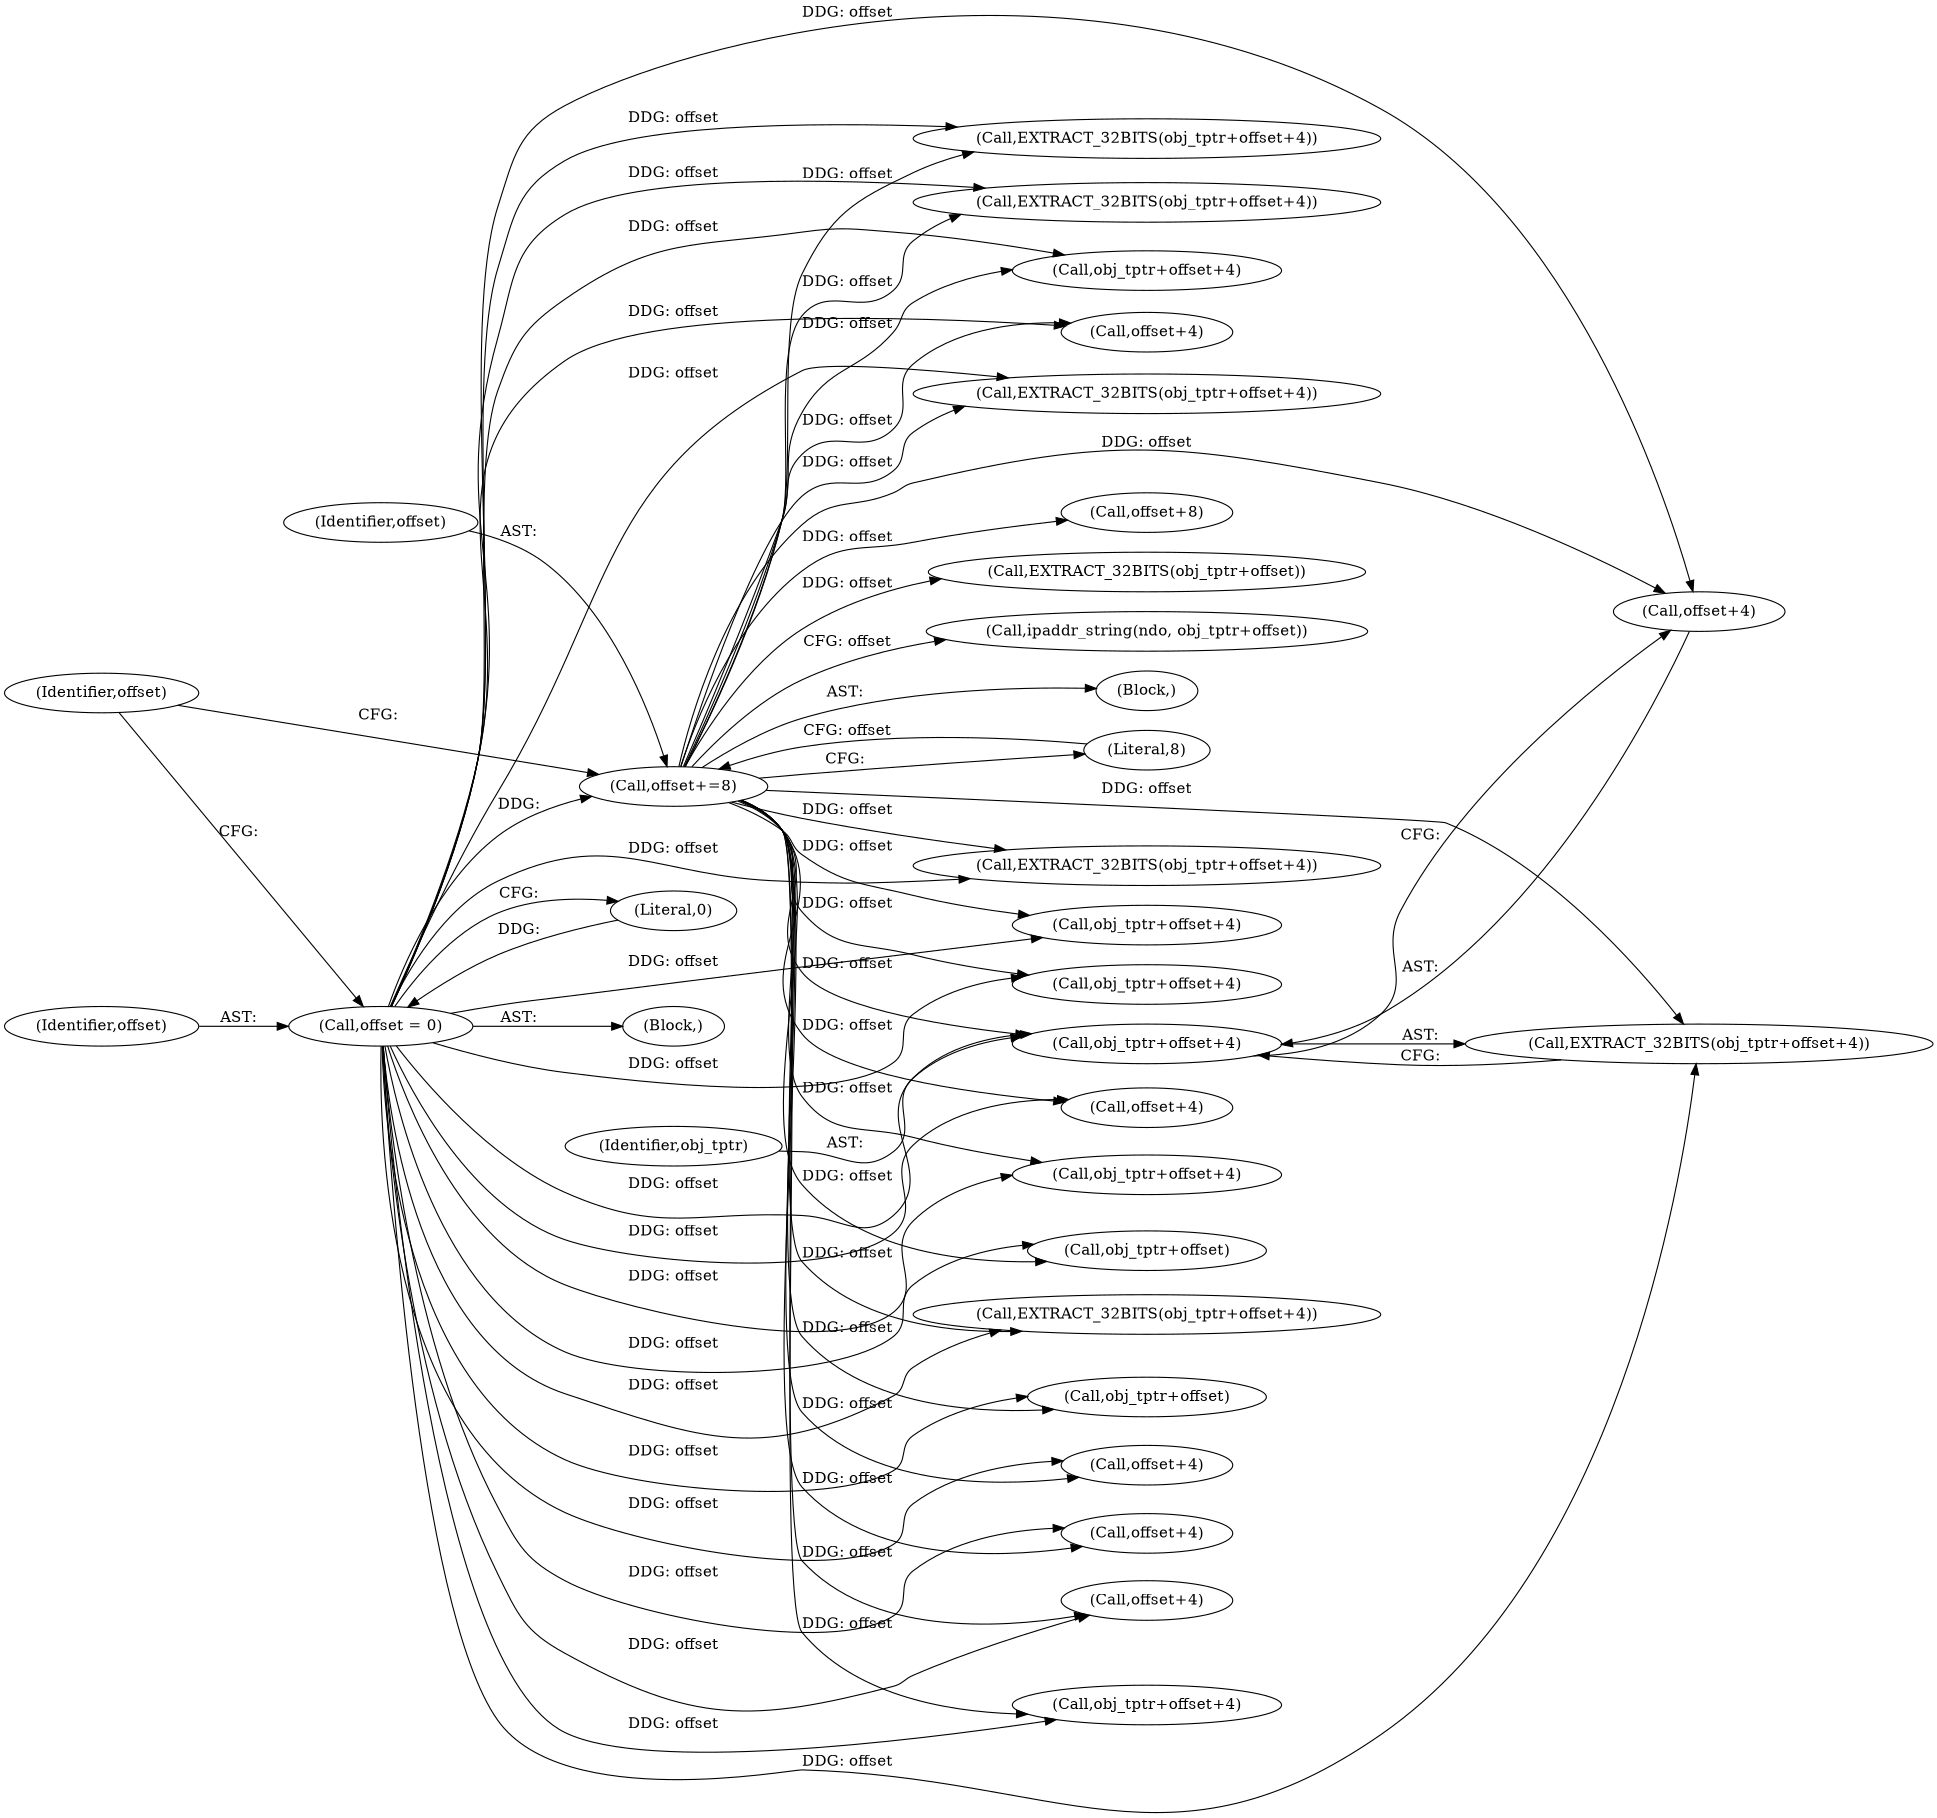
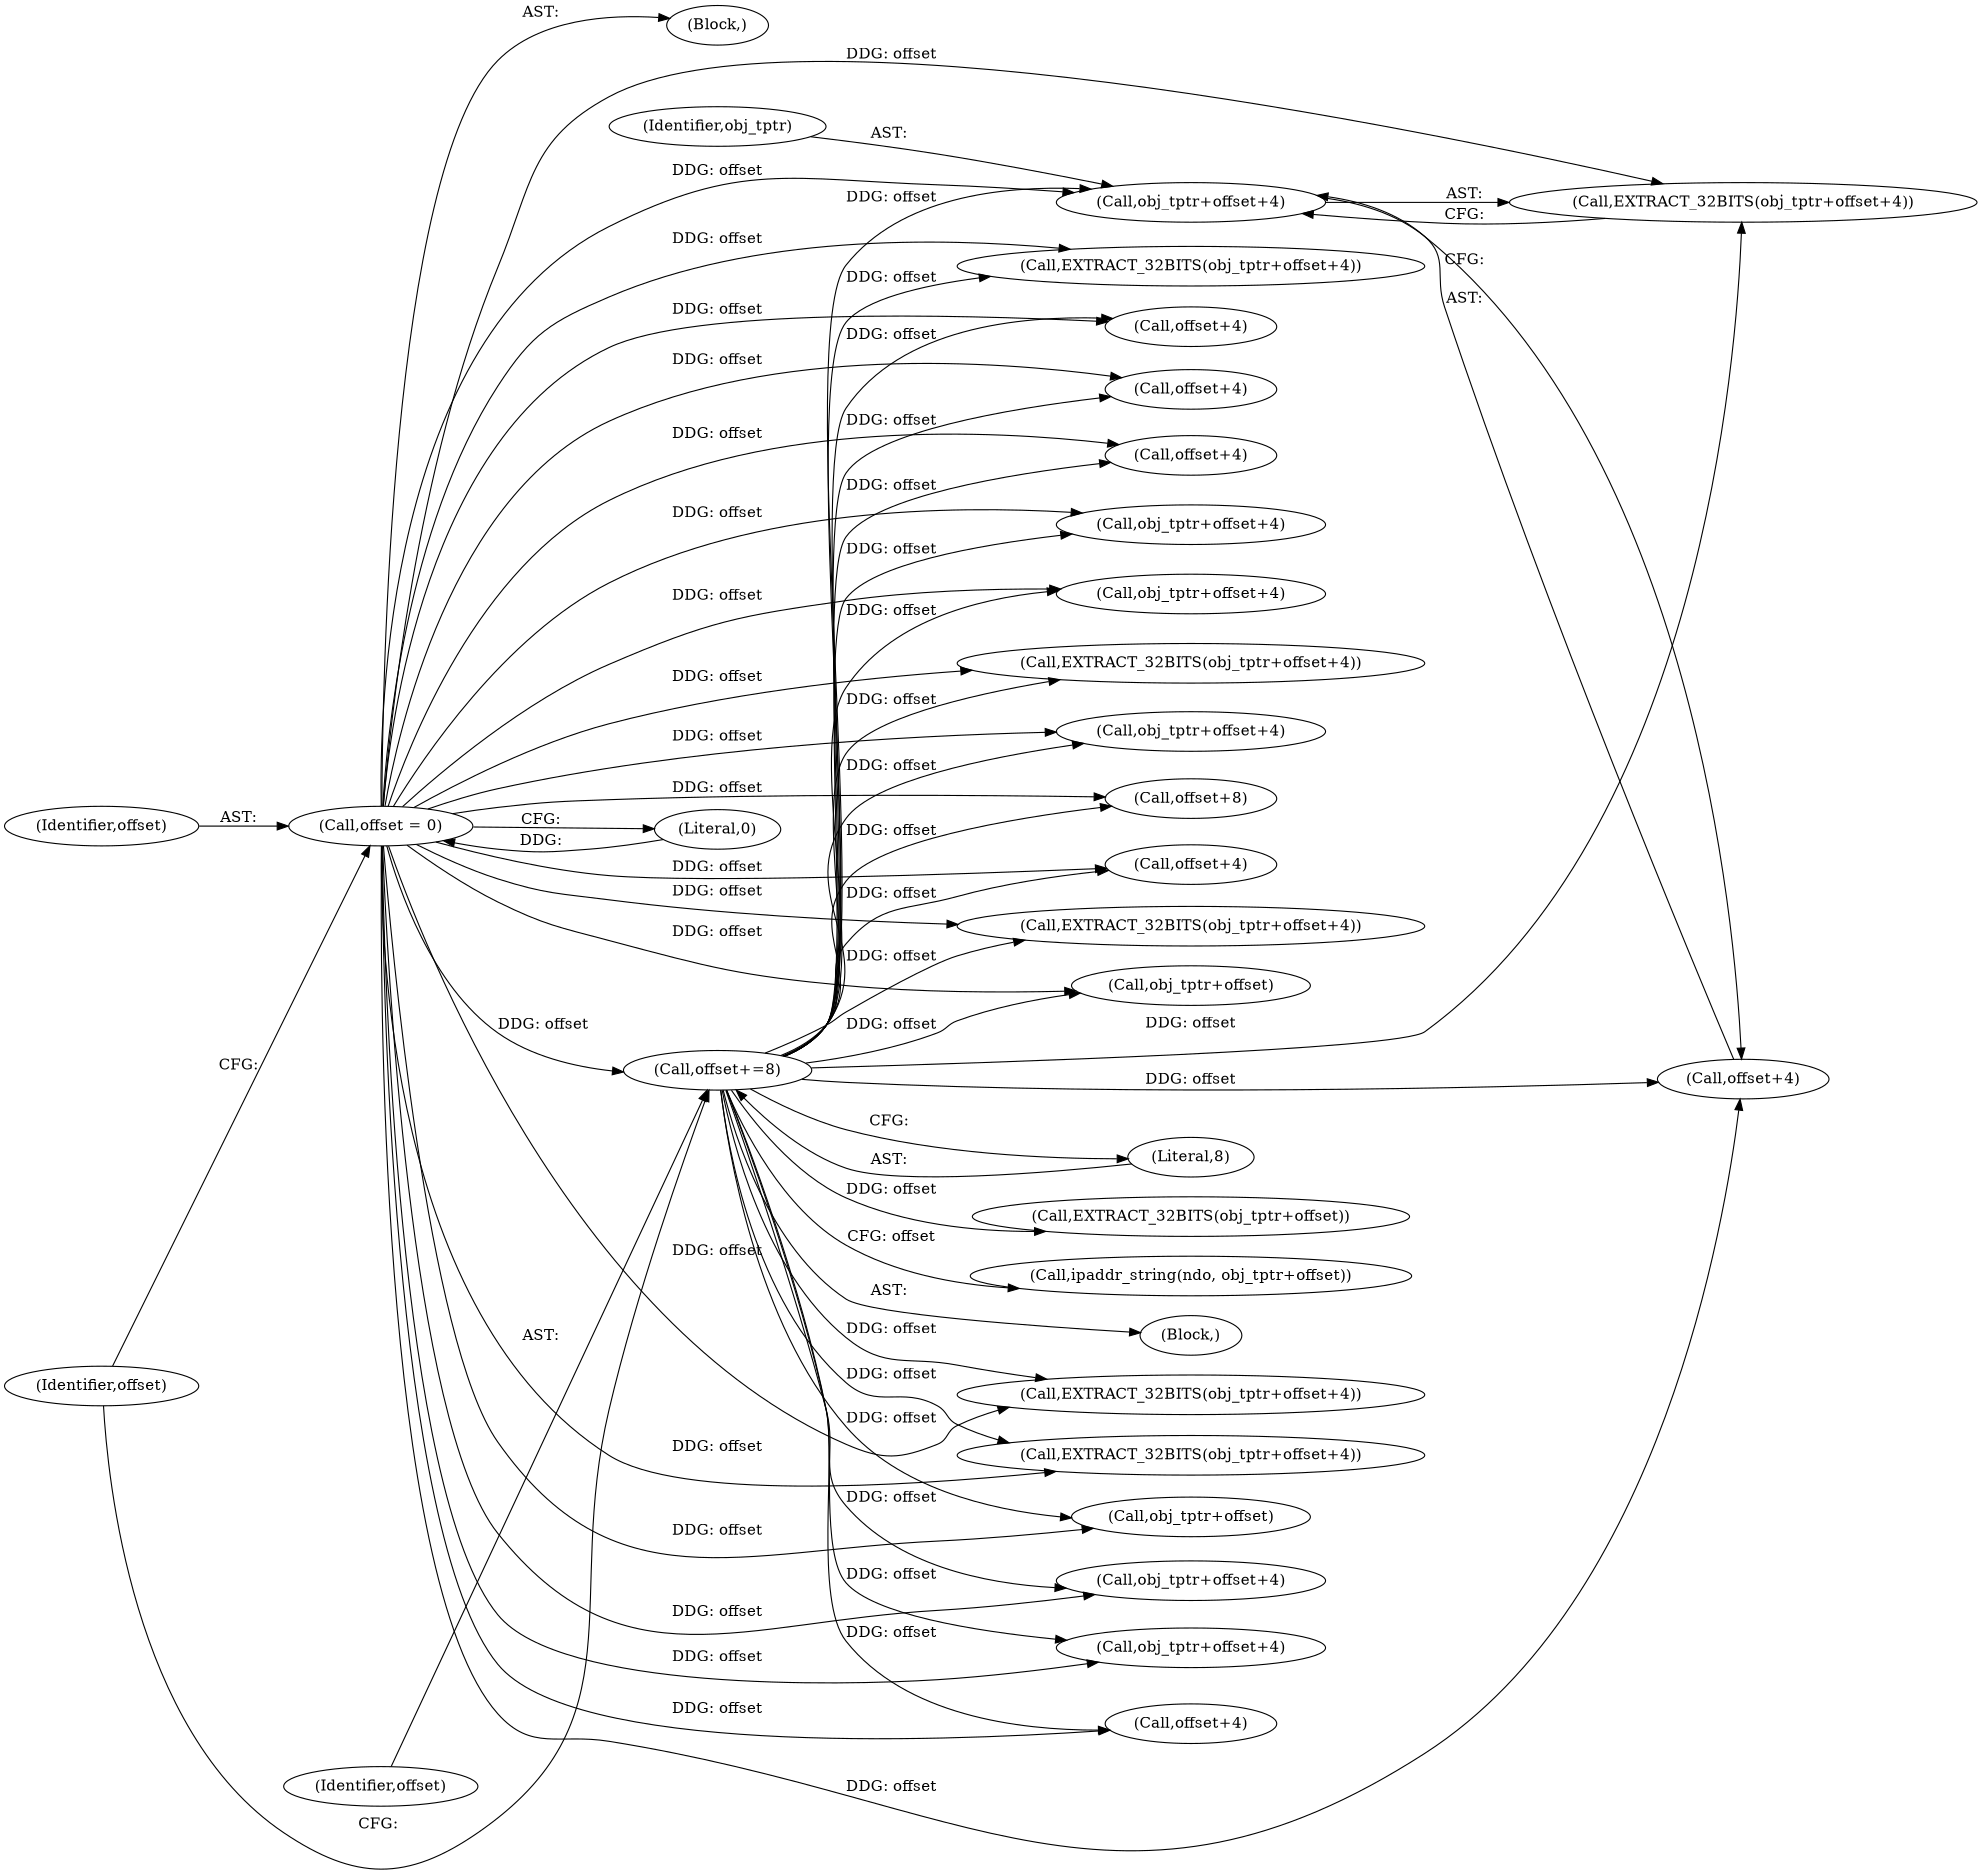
(848, 731) -> (892, 1160)
none -> (773, 796)
(521, 805) -> (543, 1025)
